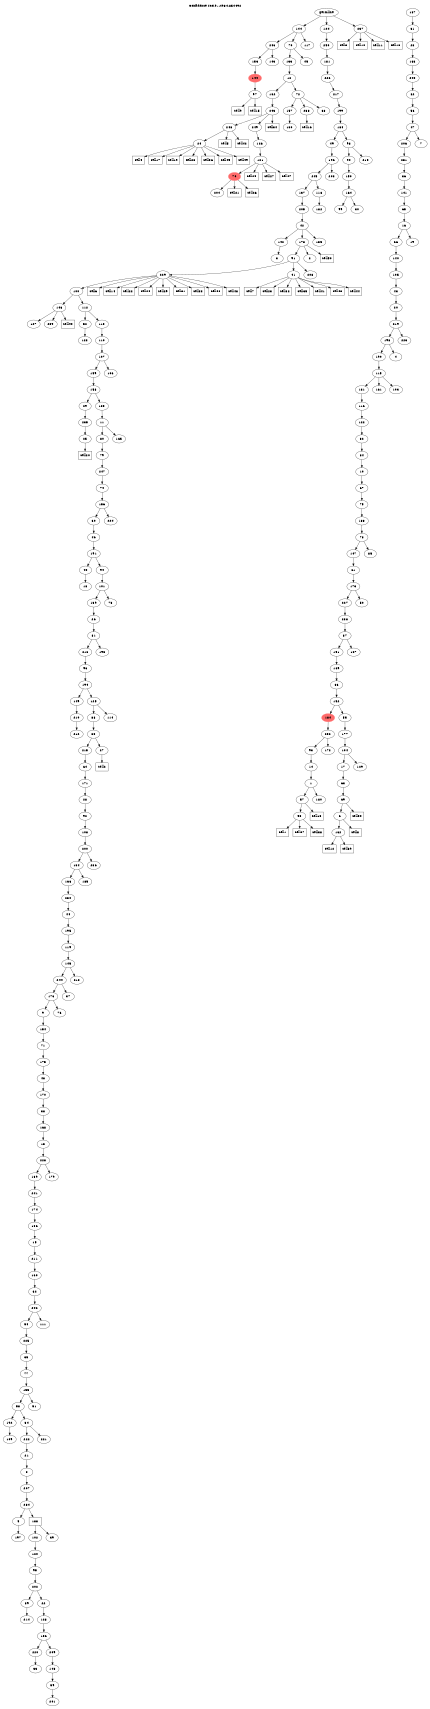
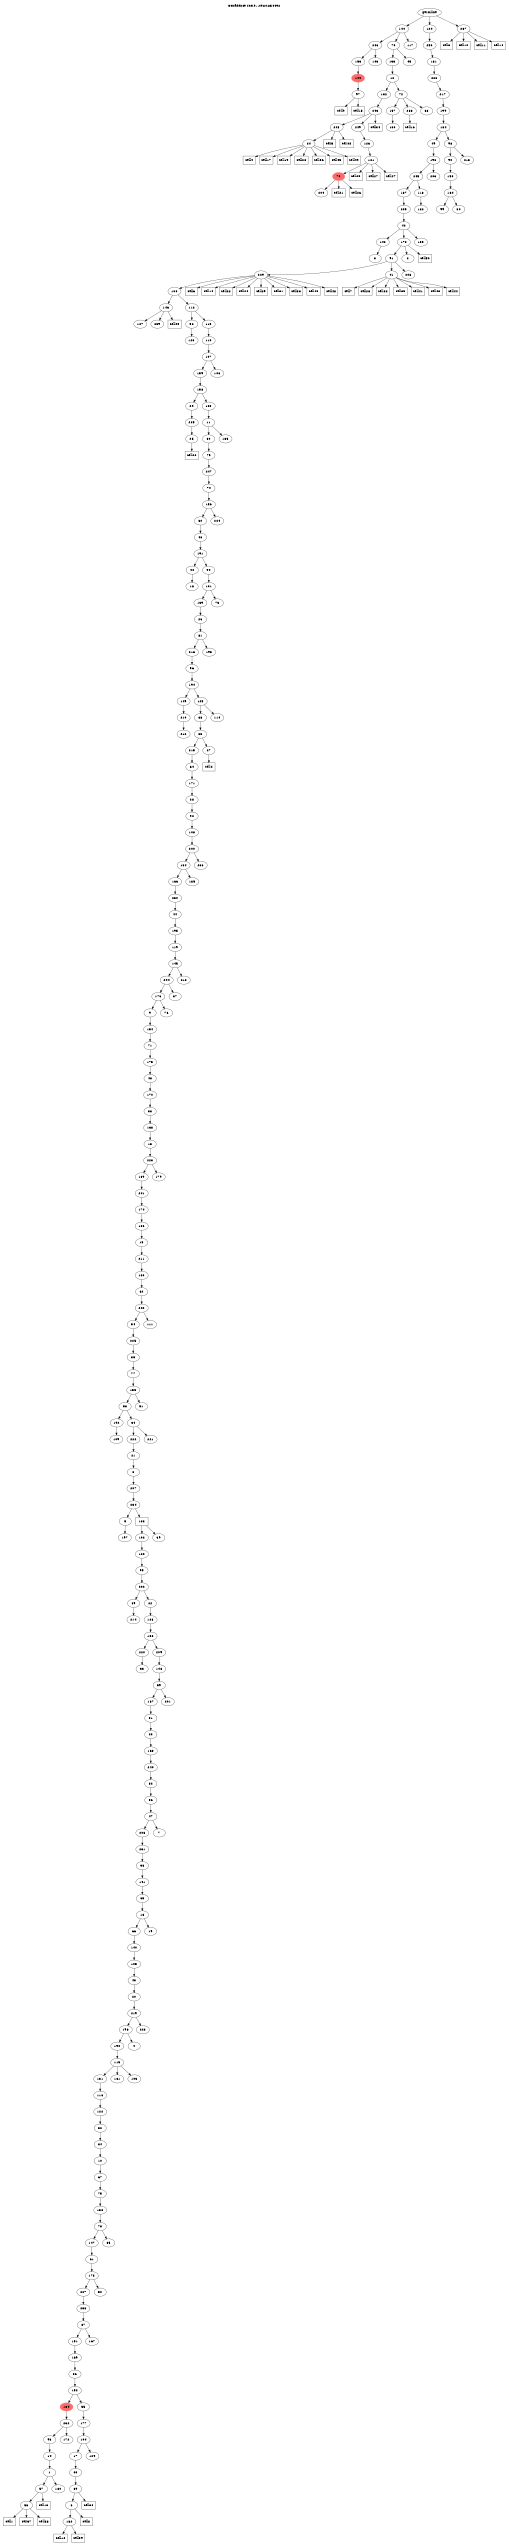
none -> (156, 1692)
